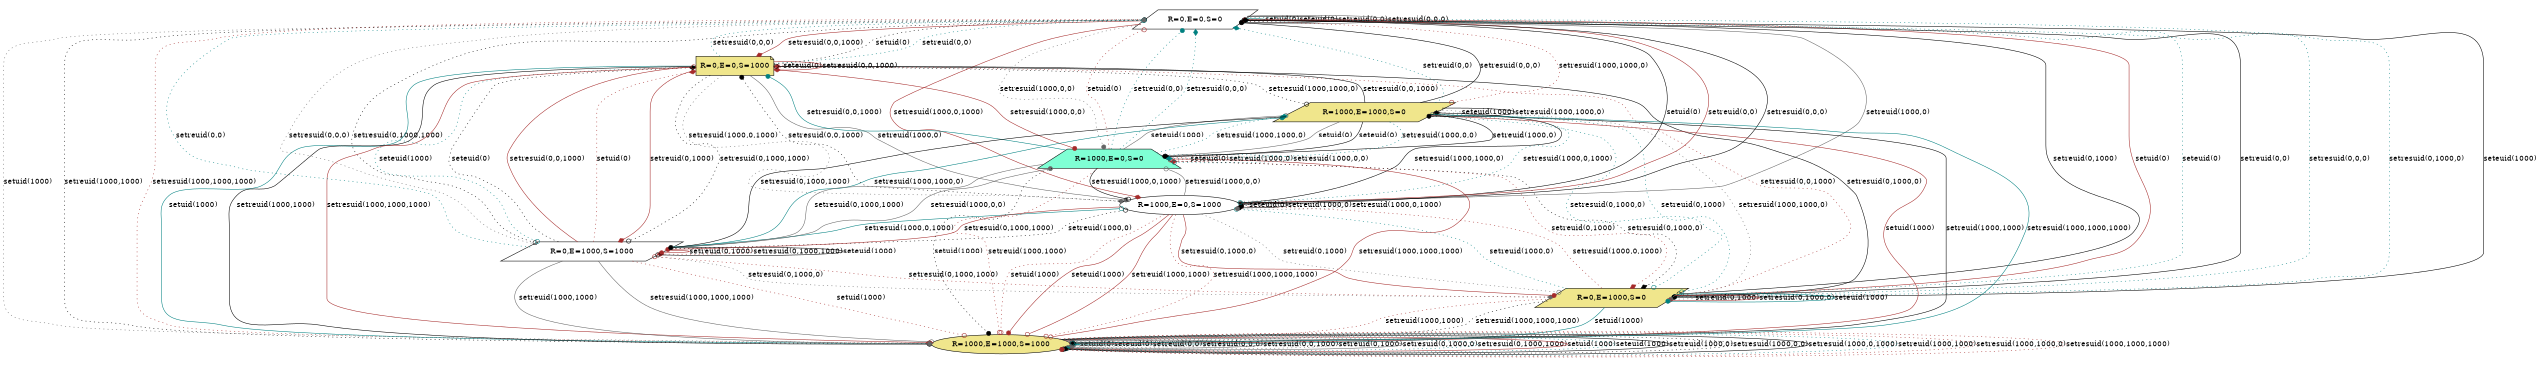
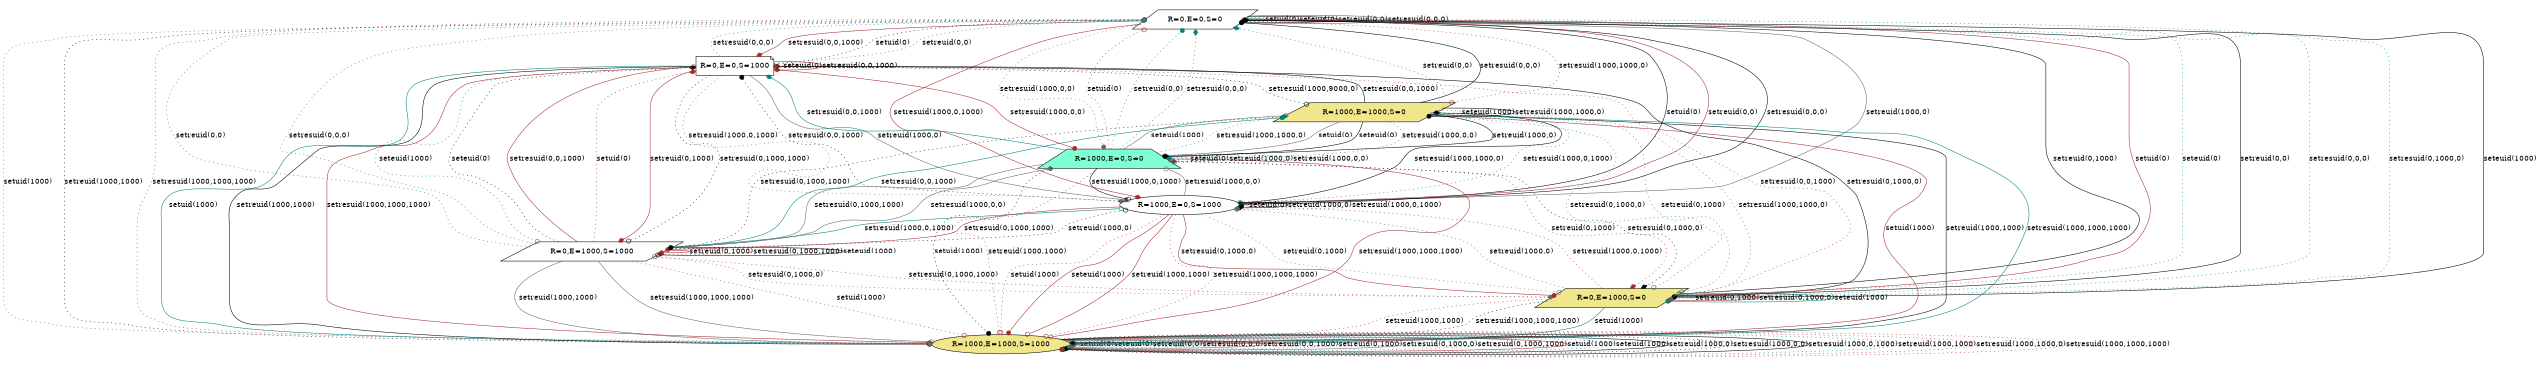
(621, 42) -> none
(735, 66) -> (735, 66)
(1314, 89) -> (1314, 89)
(899, 131) -> (899, 131)
(958, 145) -> (958, 145)
(919, 182) -> (919, 182)
